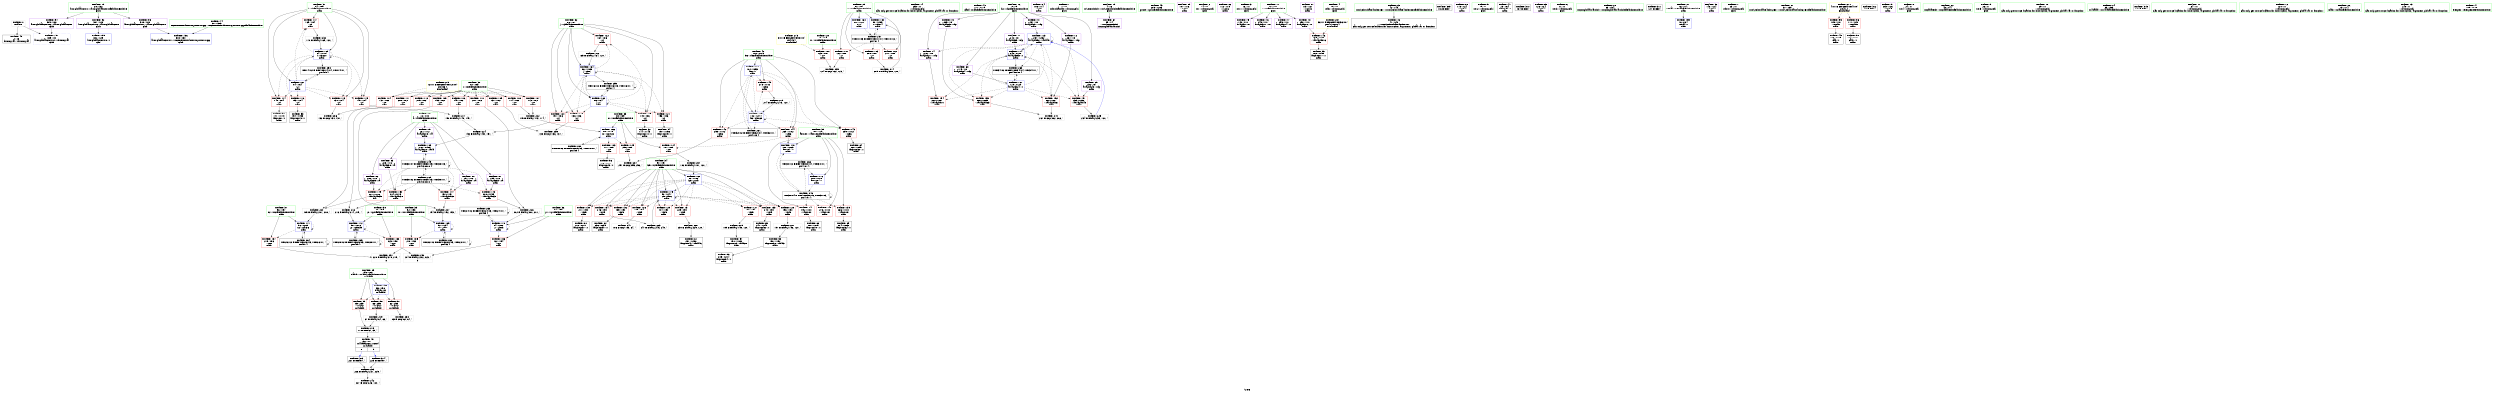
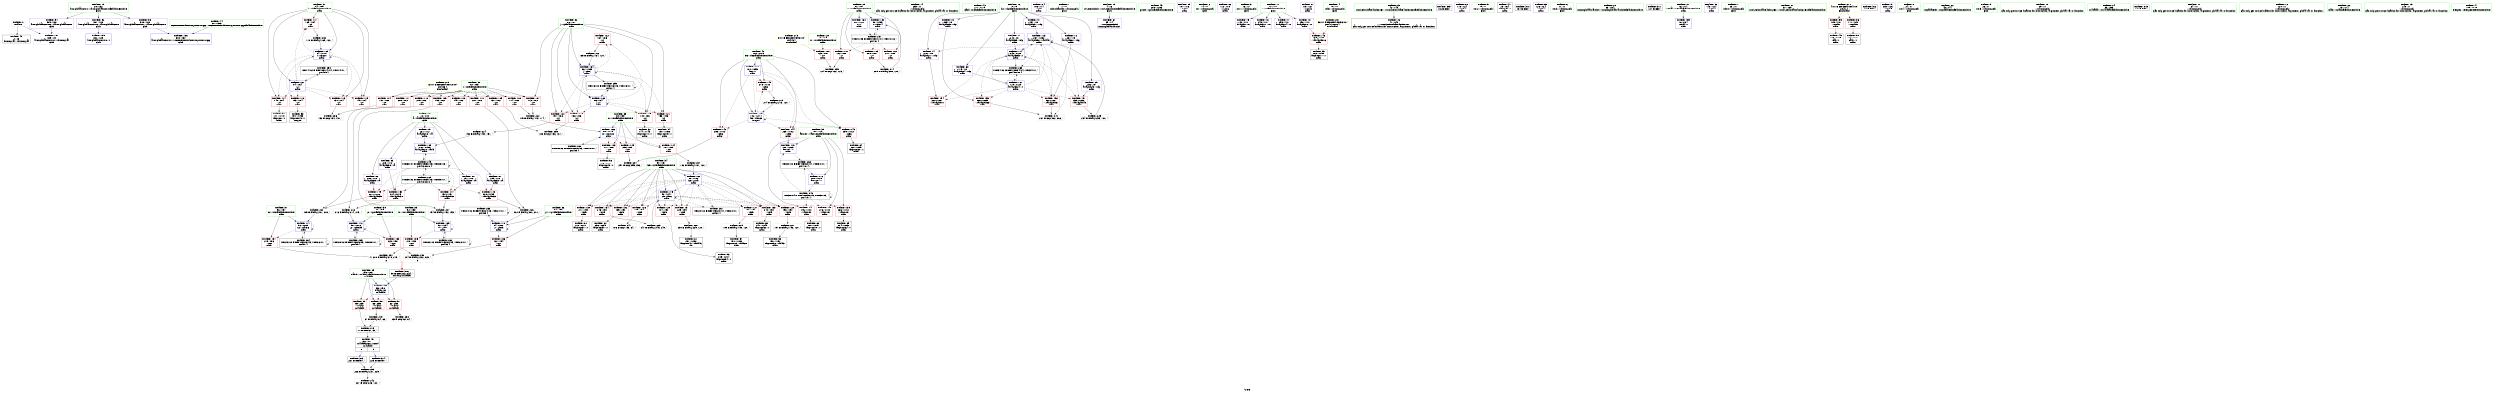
(587, 31) -> (540, 58)
(98, 42) -> (98, 42)
(966, 52) -> (1066, 77)
(322, 62) -> (324, 64)
(1096, 67) -> (1096, 67)
(459, 117) -> none
(298, 120) -> (298, 120)
(756, 120) -> (756, 120)
none -> (619, 133)
(754, 133) -> none
(729, 145) -> (635, 140)
(781, 175) -> (796, 156)
(375, 199) -> (375, 199)
none -> (716, 211)
(691, 246) -> (691, 246)
(749, 250) -> (679, 248)
none -> (402, 274)
